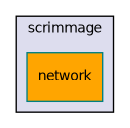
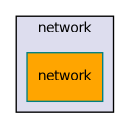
(65, 29) -> (65, 29)
